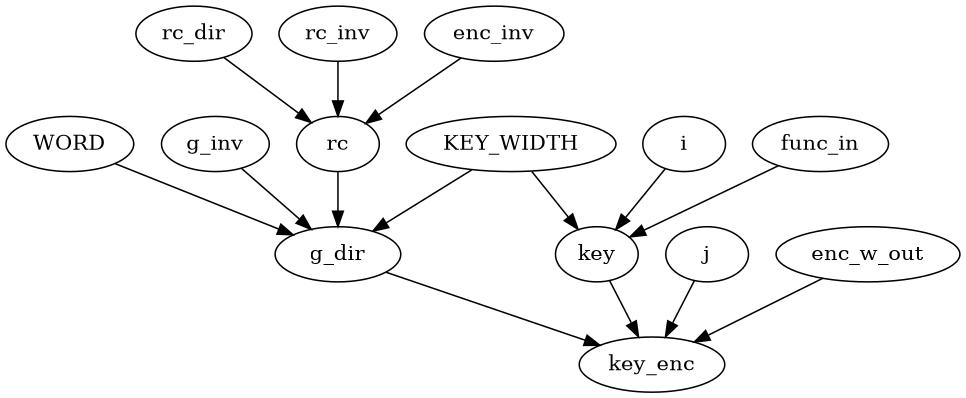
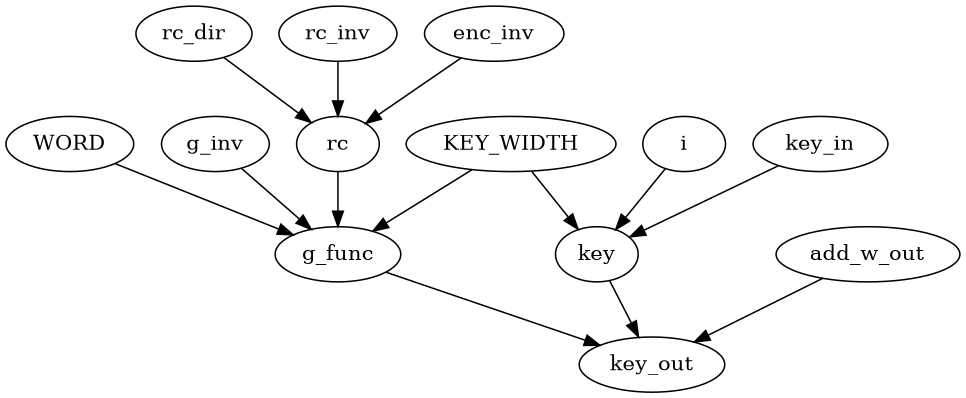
(821, 144) -> (821, 144)
(338, 254) -> (338, 254)
(707, 254) -> none
(868, 254) -> (868, 254)
(652, 365) -> (652, 365)
